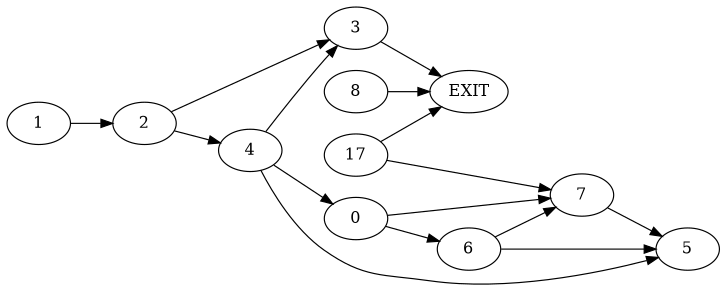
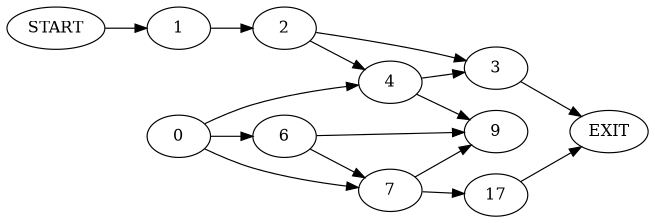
none -> (56, 28)
(356, 92) -> none
(463, 174) -> (437, 192)
(298, 181) -> (274, 99)
(688, 249) -> (496, 132)
